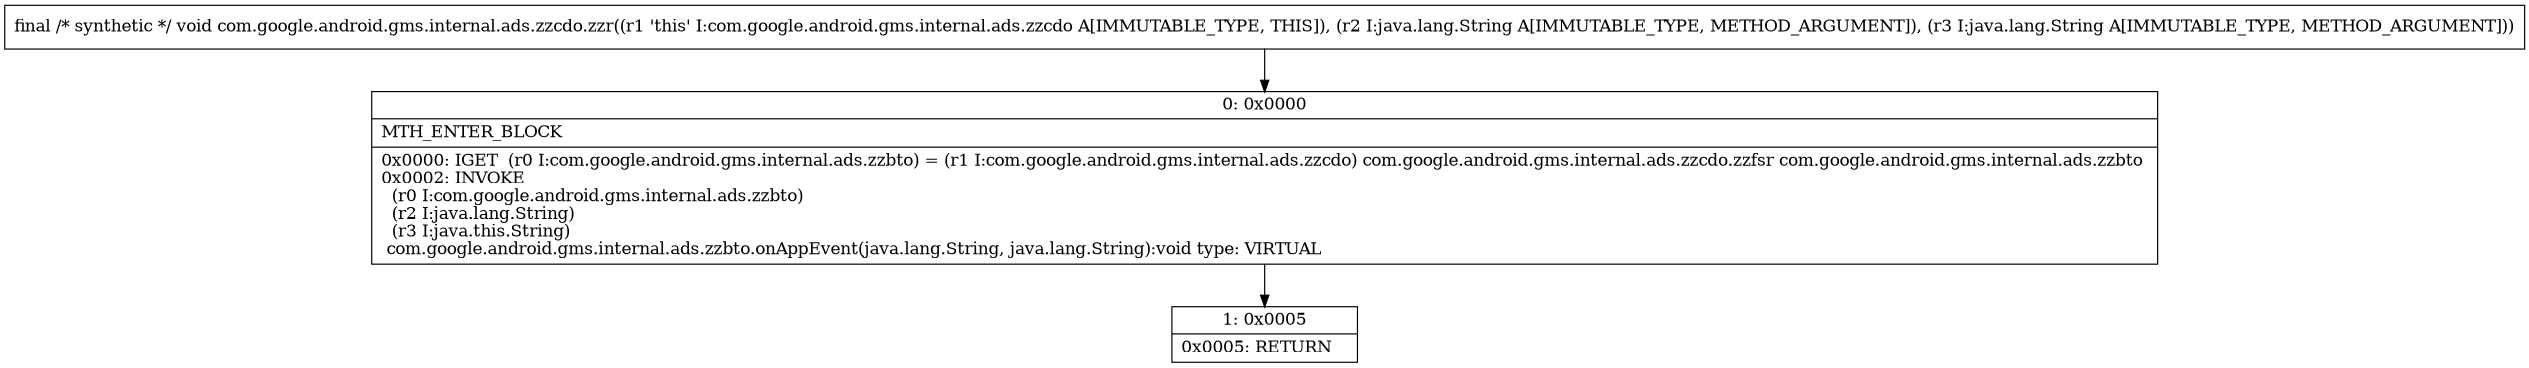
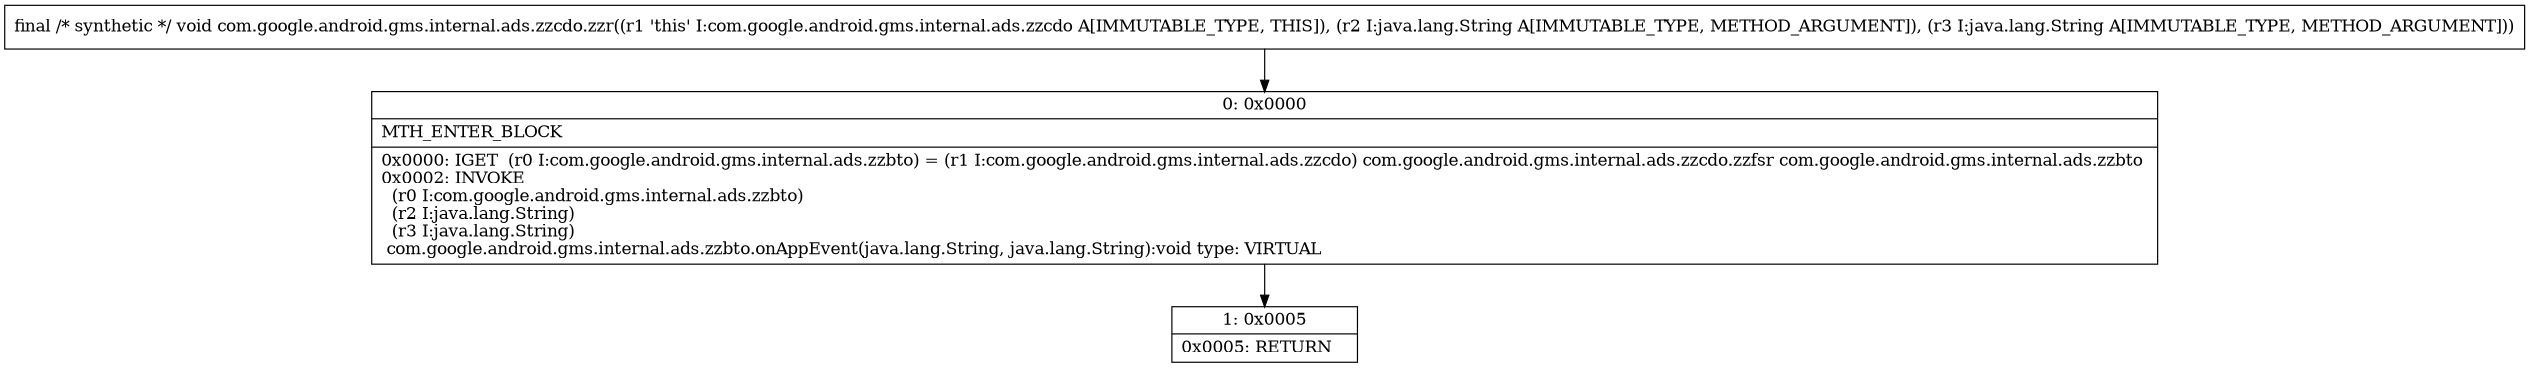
(476, 232) -> (478, 232)
